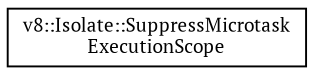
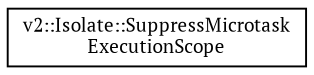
(157, 38) -> (157, 38)
